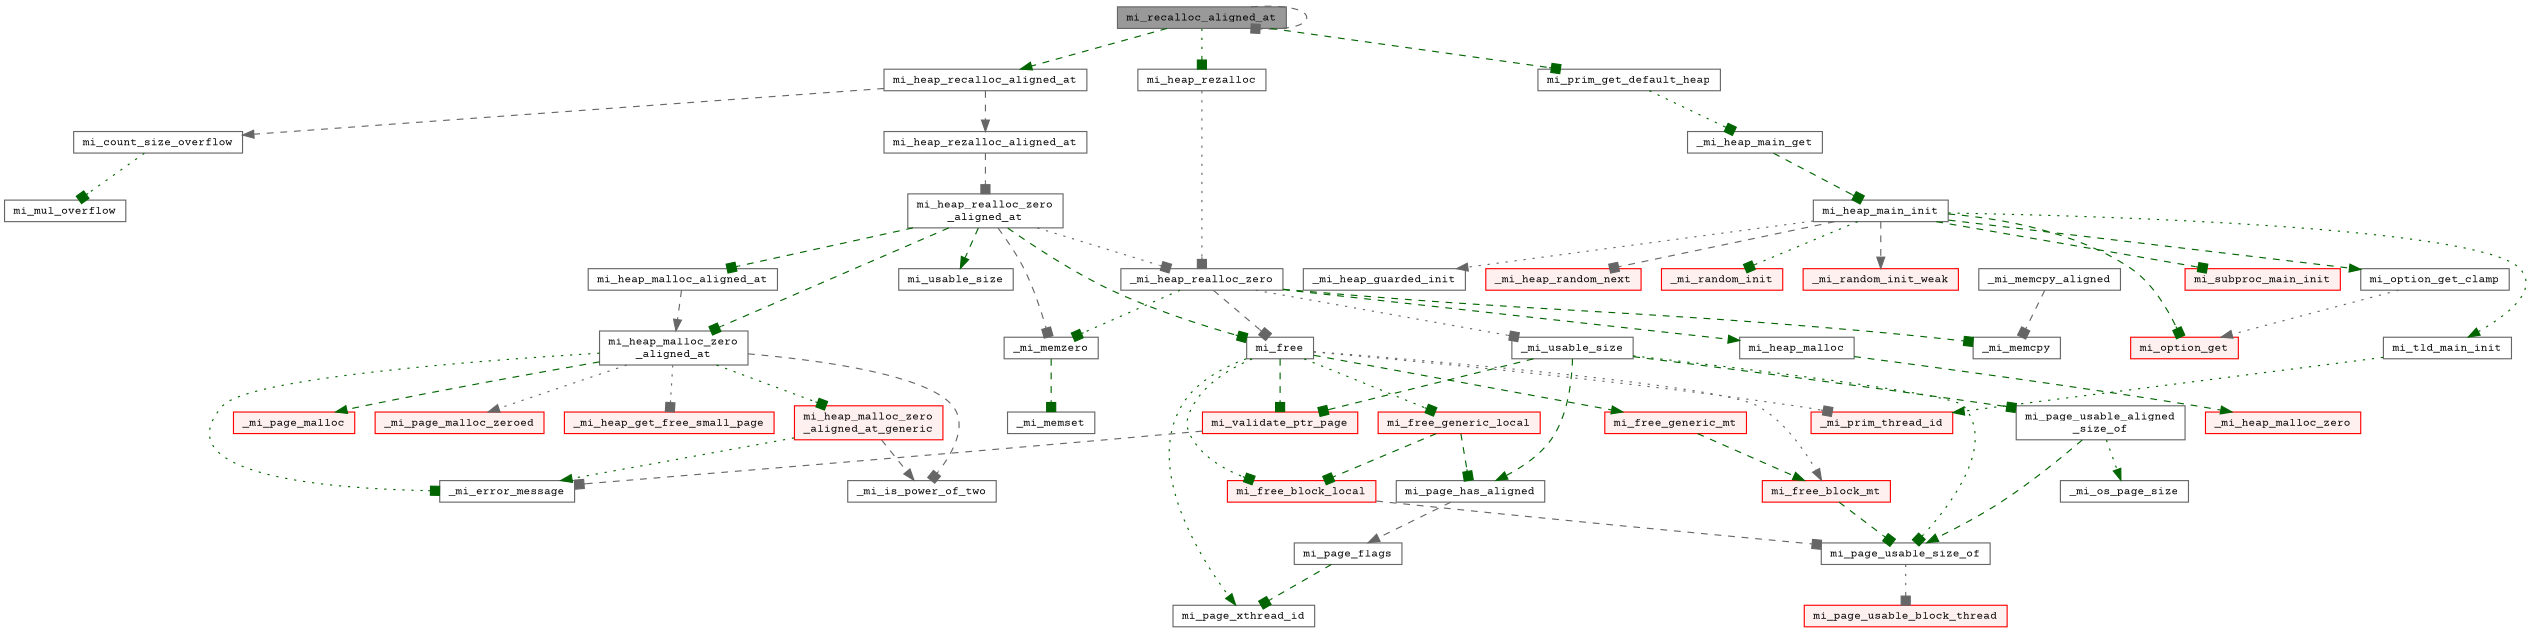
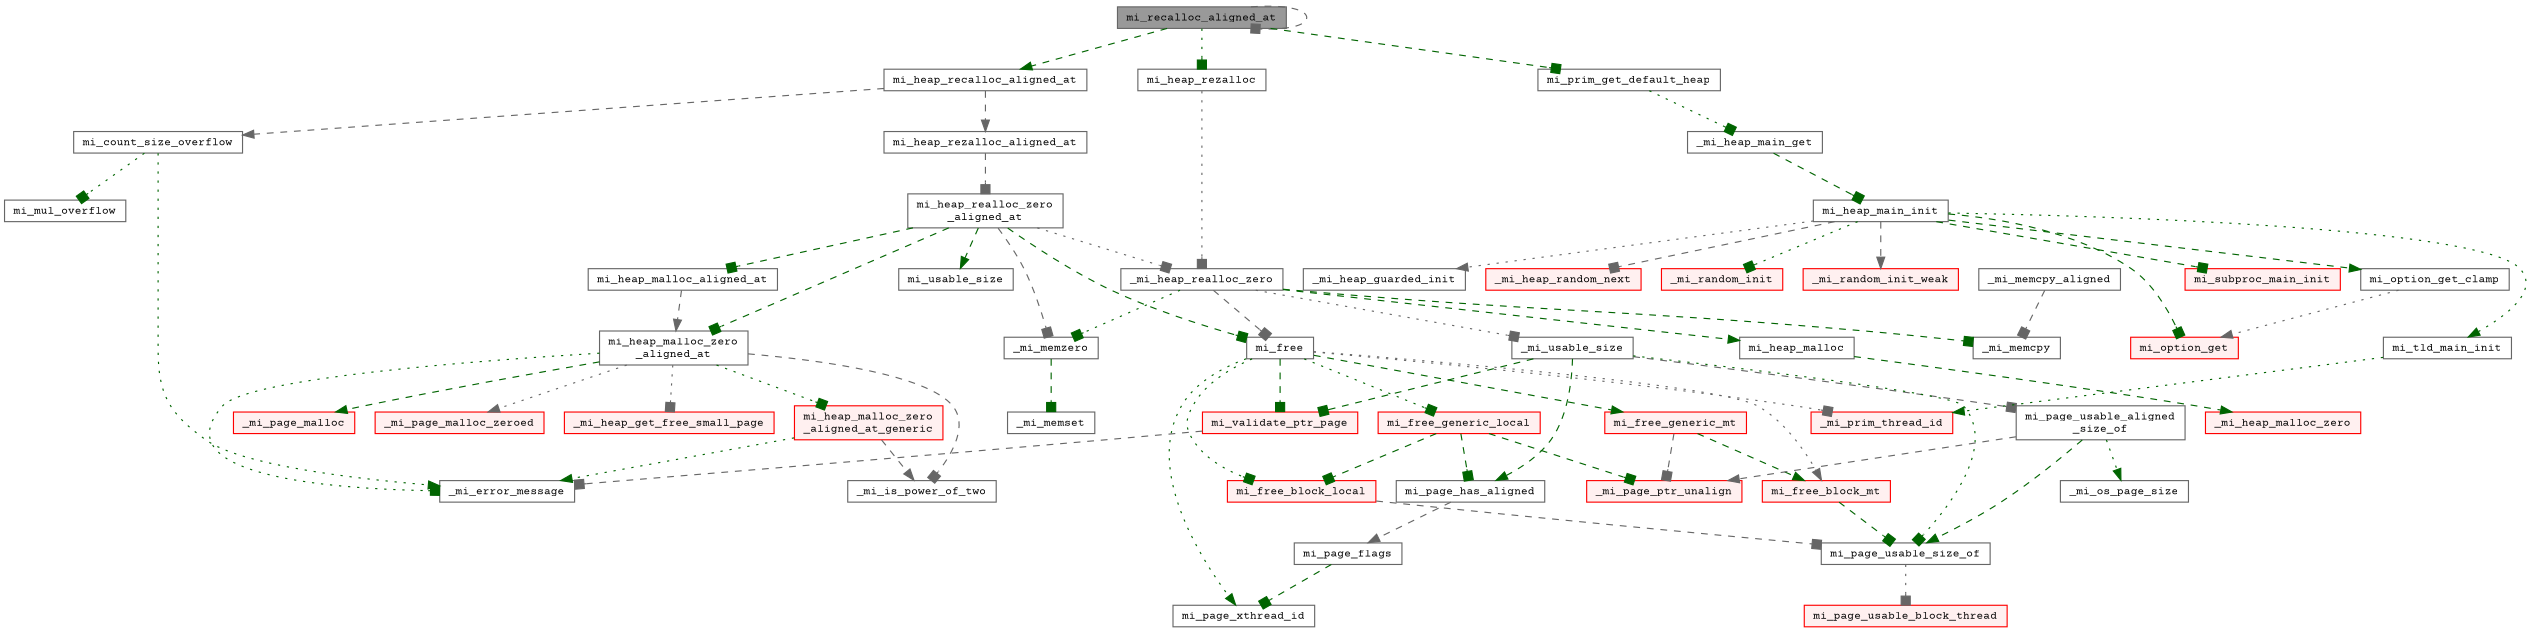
(1819, 381) -> (1819, 381)
none -> (178, 415)
none -> (1664, 491)
